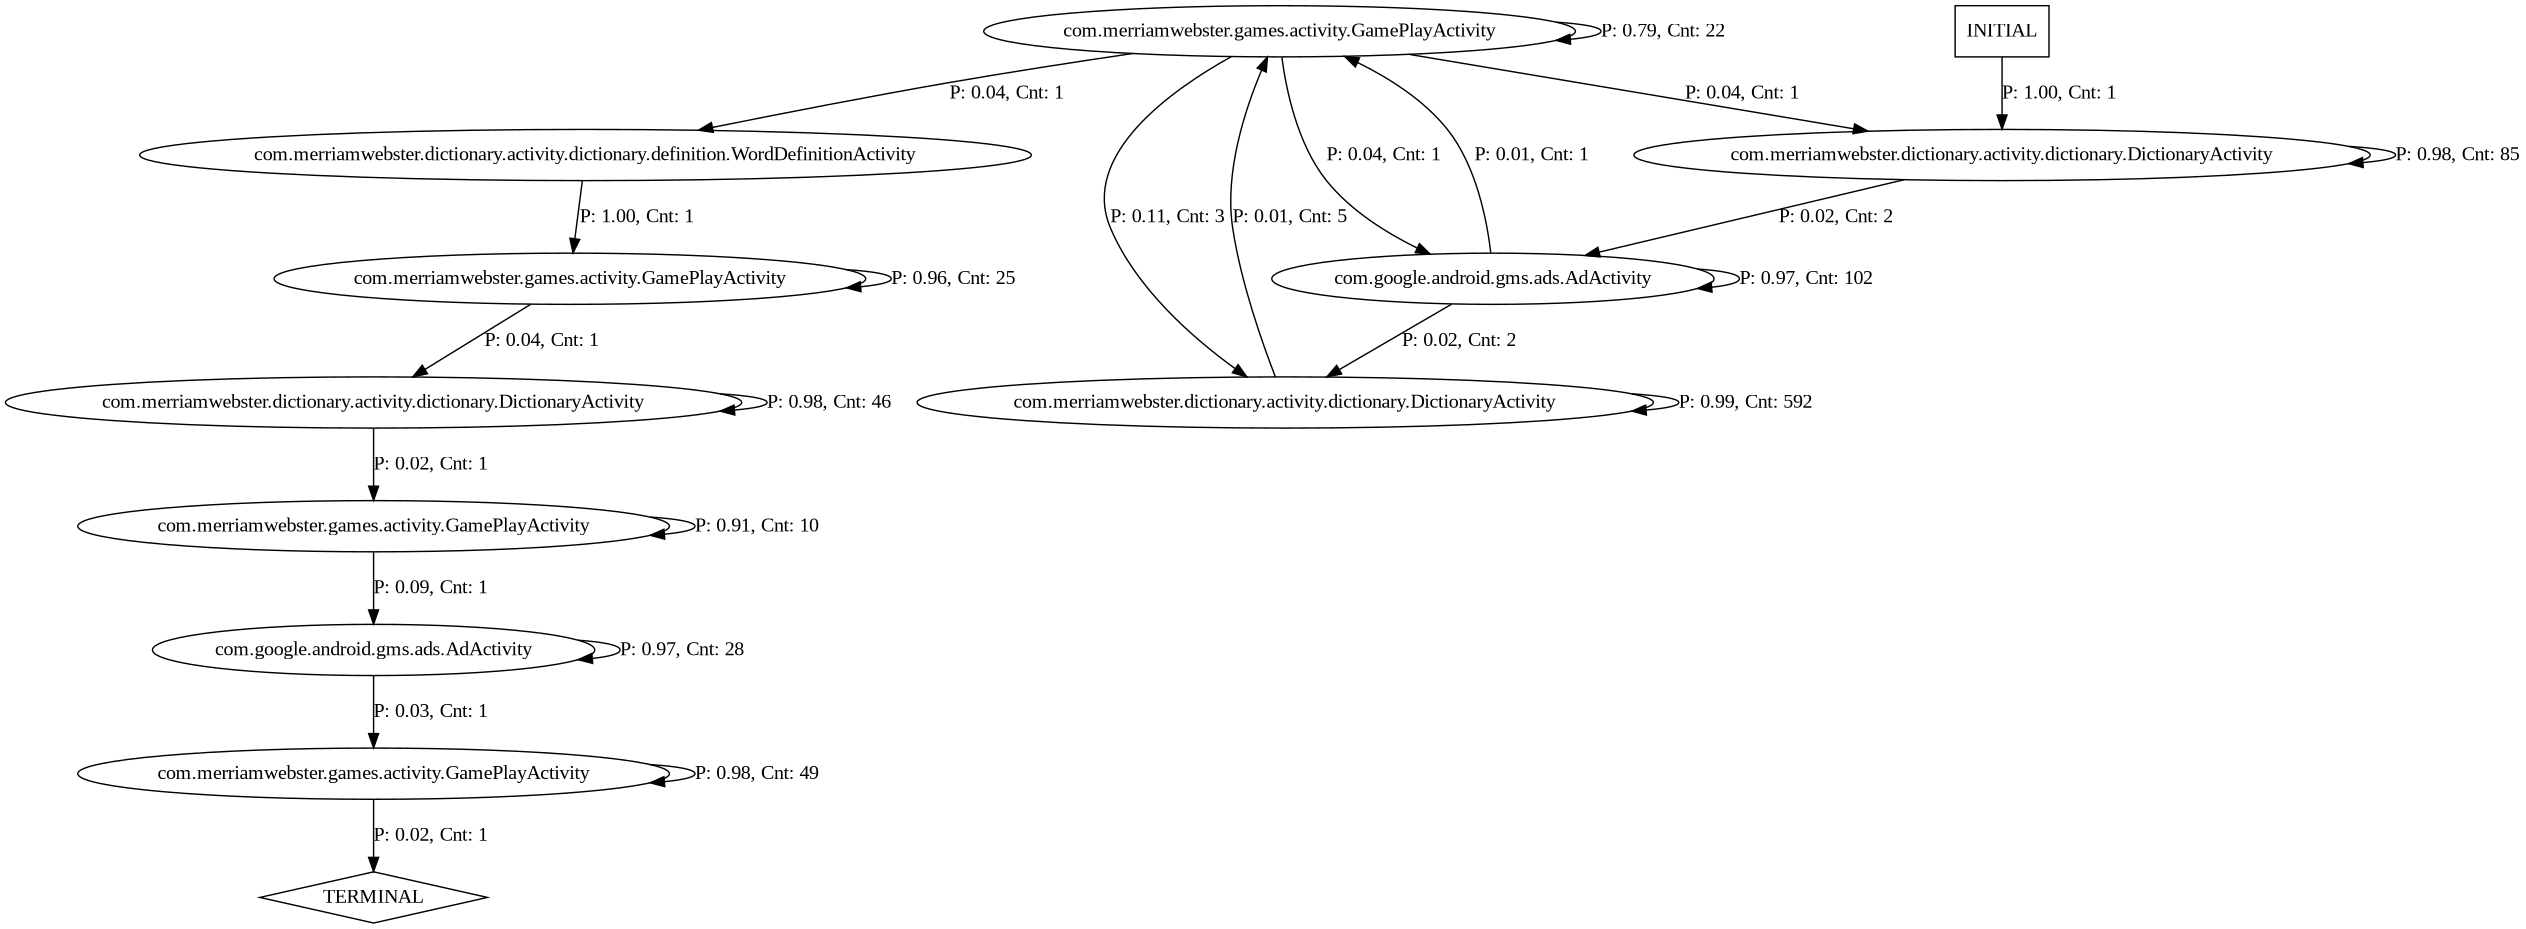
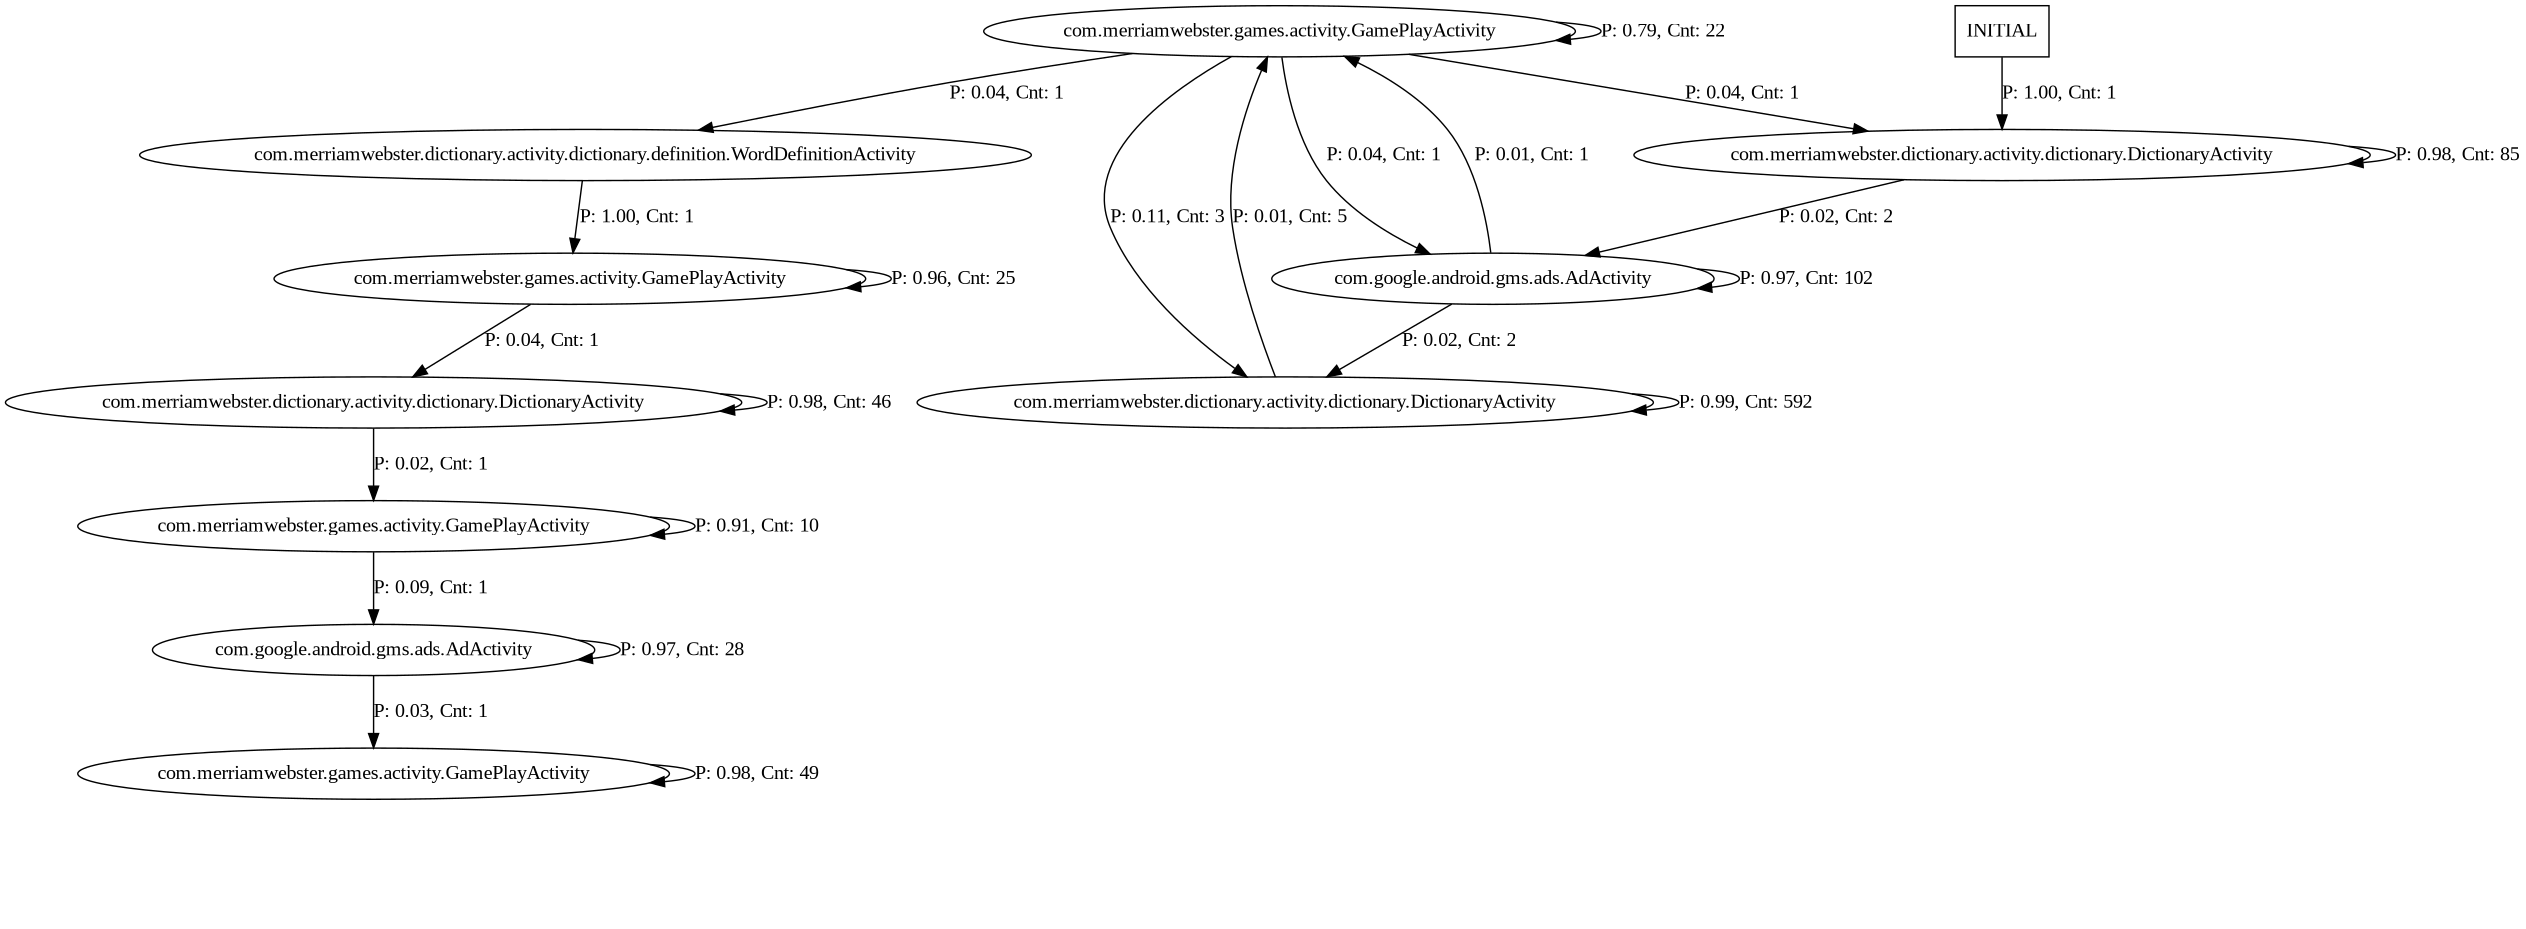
(374, 897) -> none
